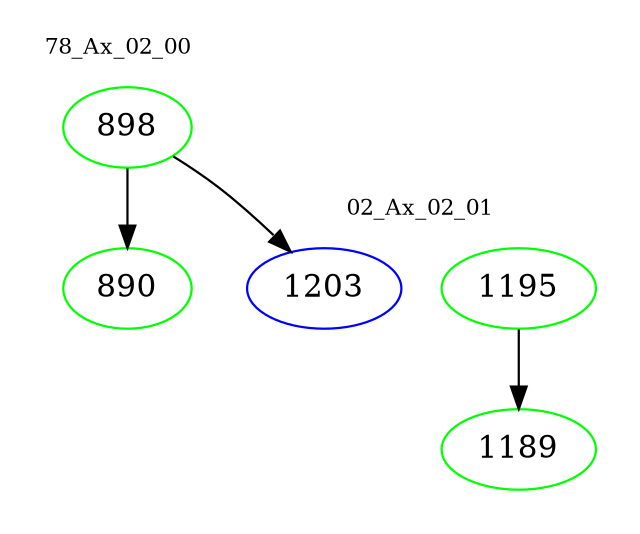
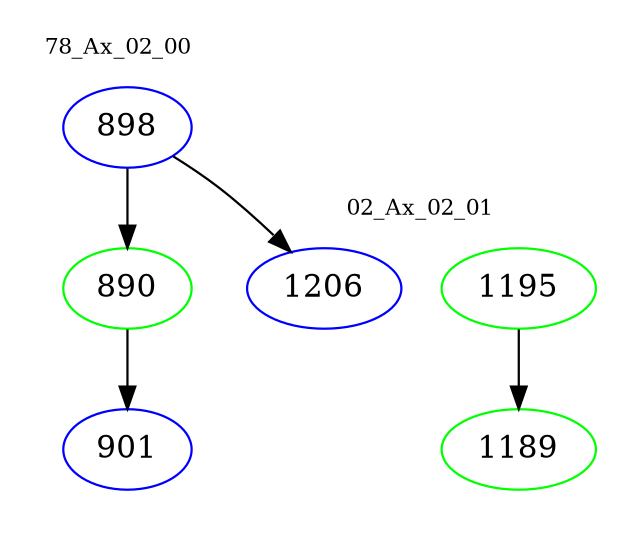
(127, 127) -> (127, 127)
(324, 288) -> (324, 288)
none -> (127, 449)
